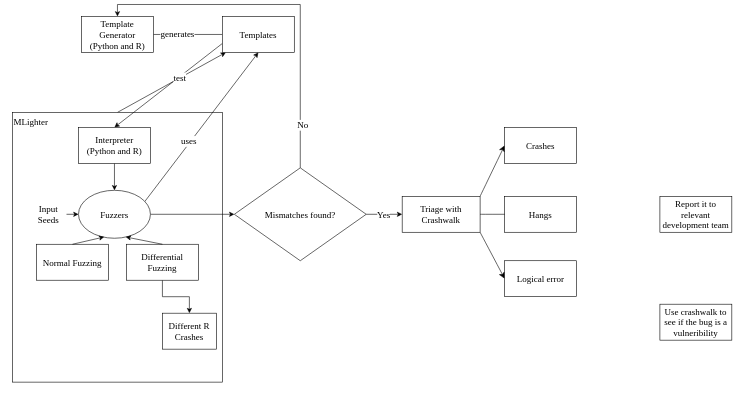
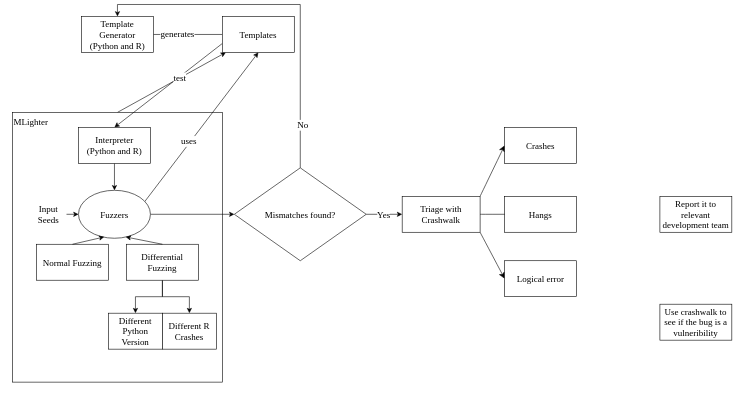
none -> (135, 302)
none -> (135, 332)
